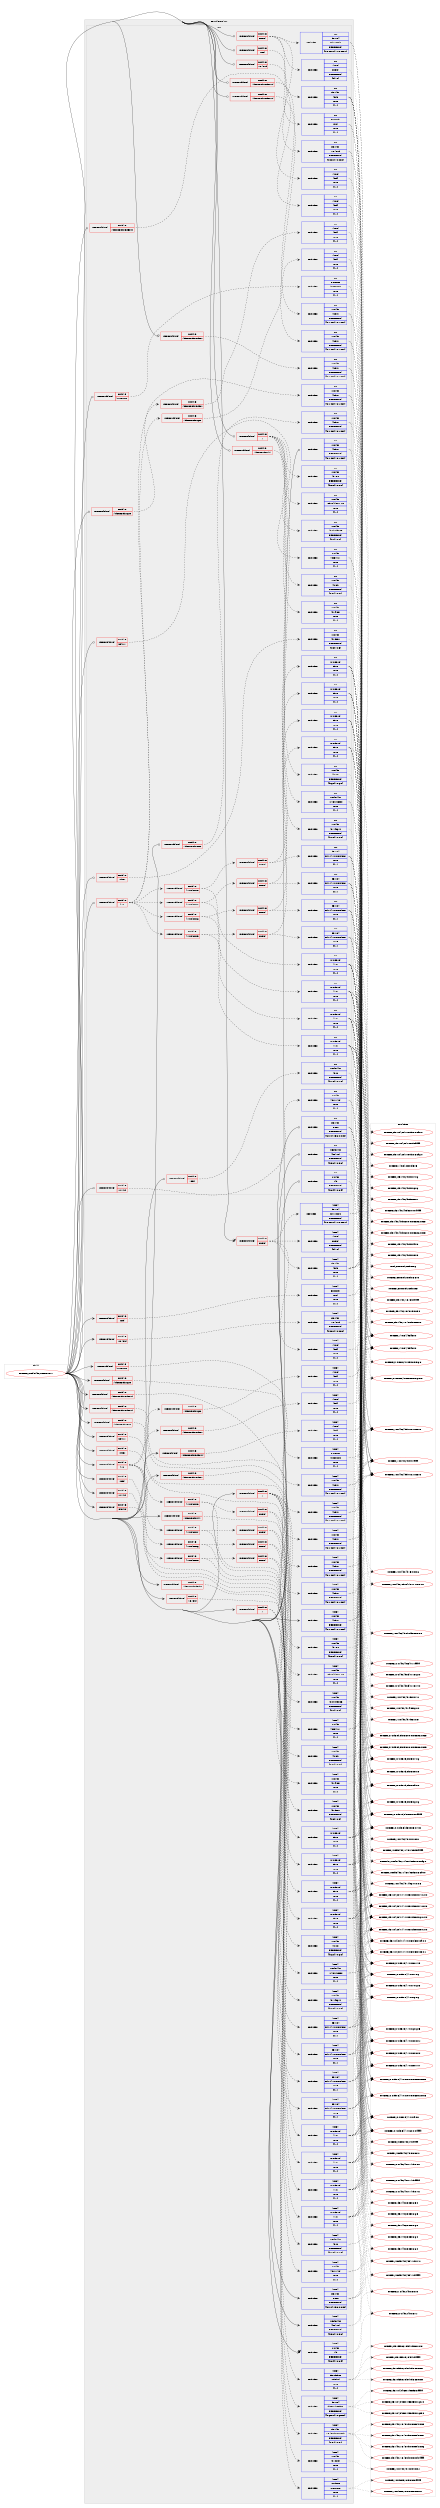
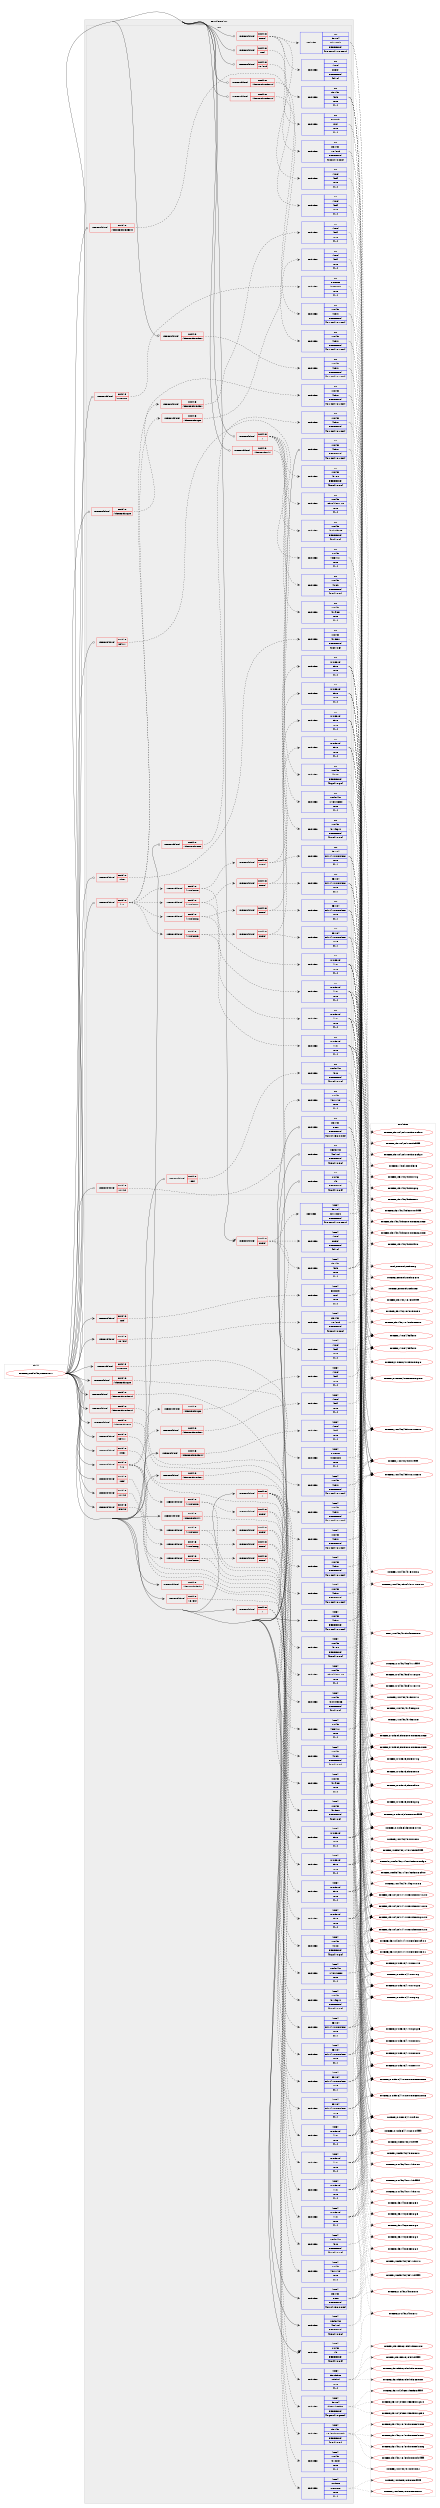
(403, 1255) -> none
(403, 1633) -> (403, 1633)
